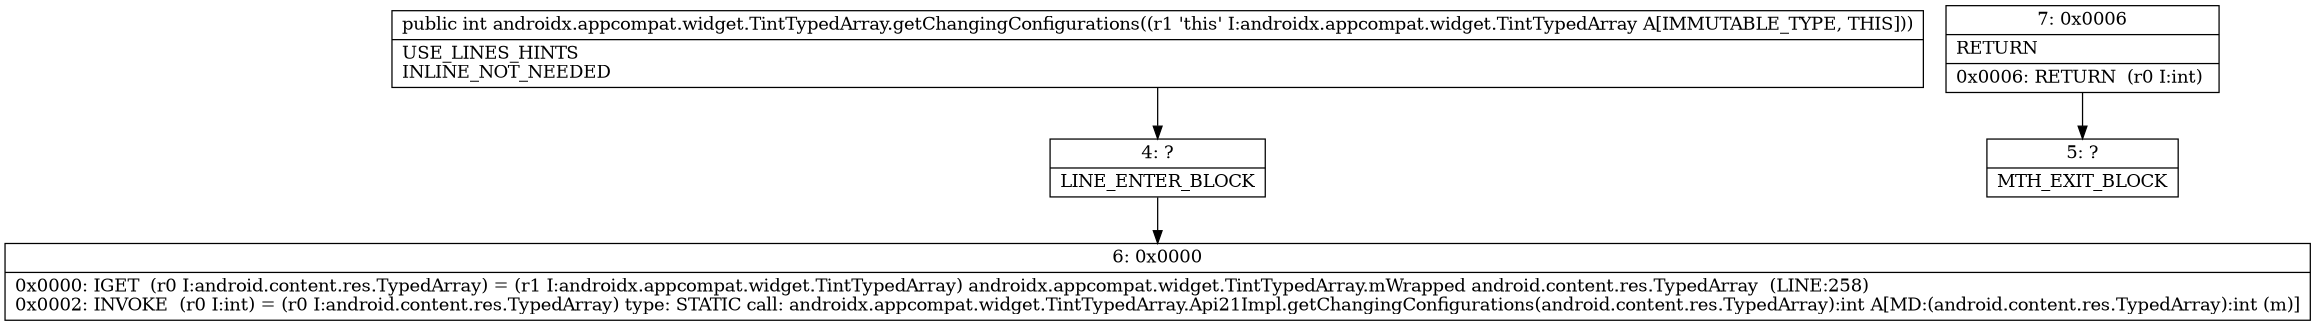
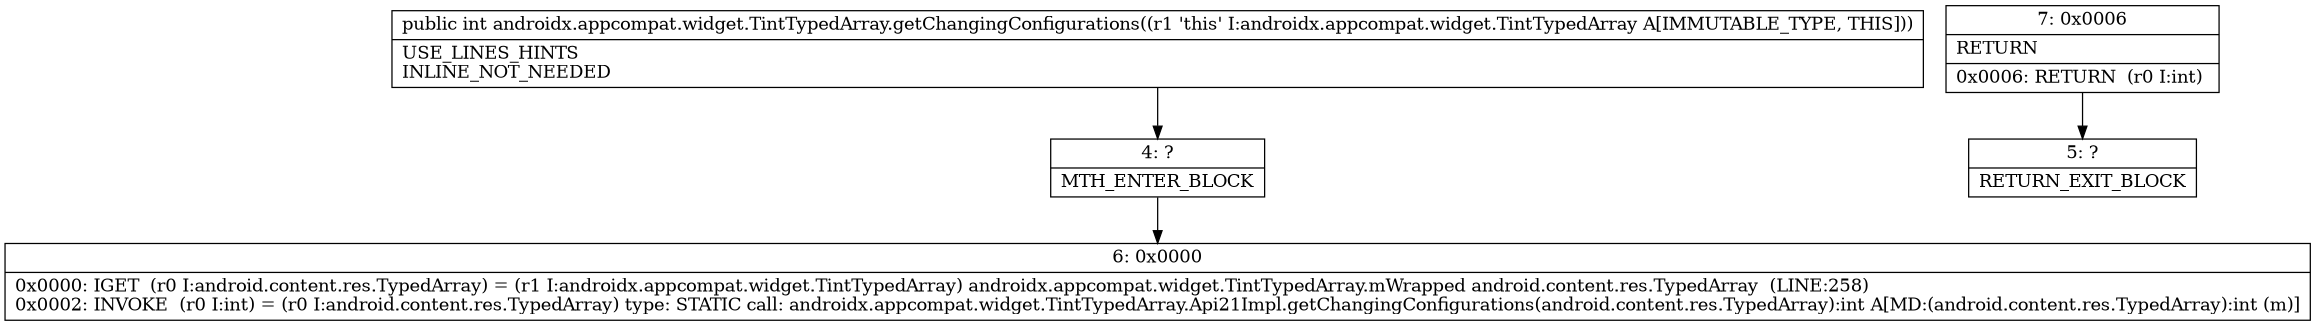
(1158, 182) -> (1158, 182)
(2083, 182) -> (2083, 182)
